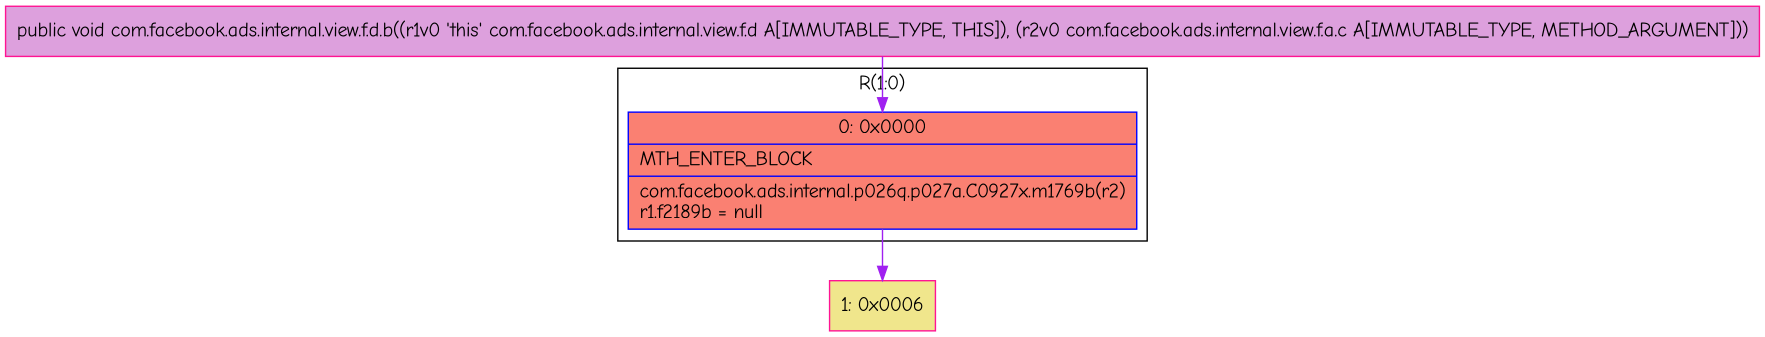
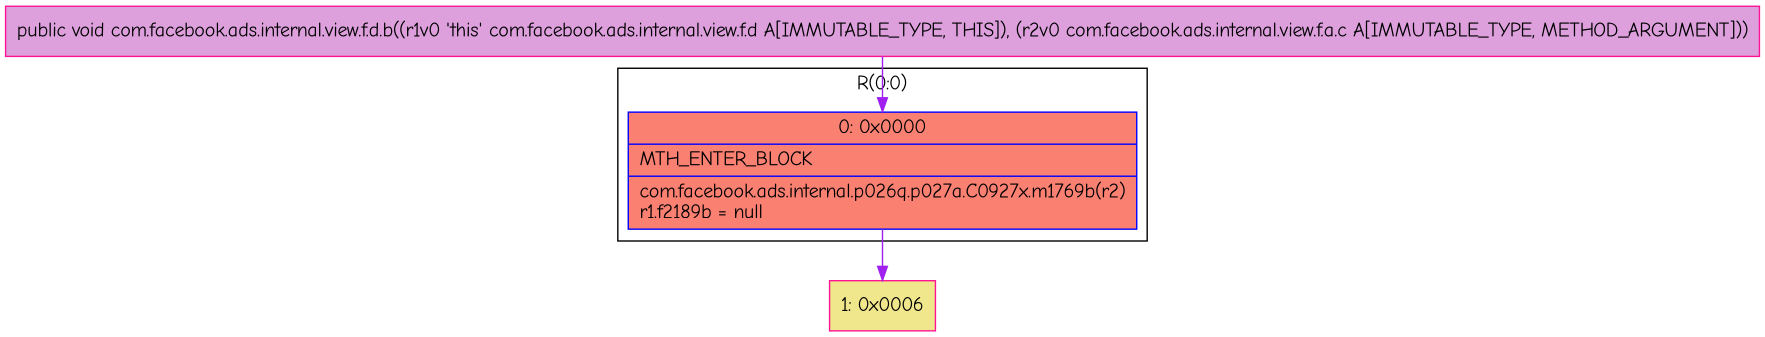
(883, 84) -> (883, 84)
